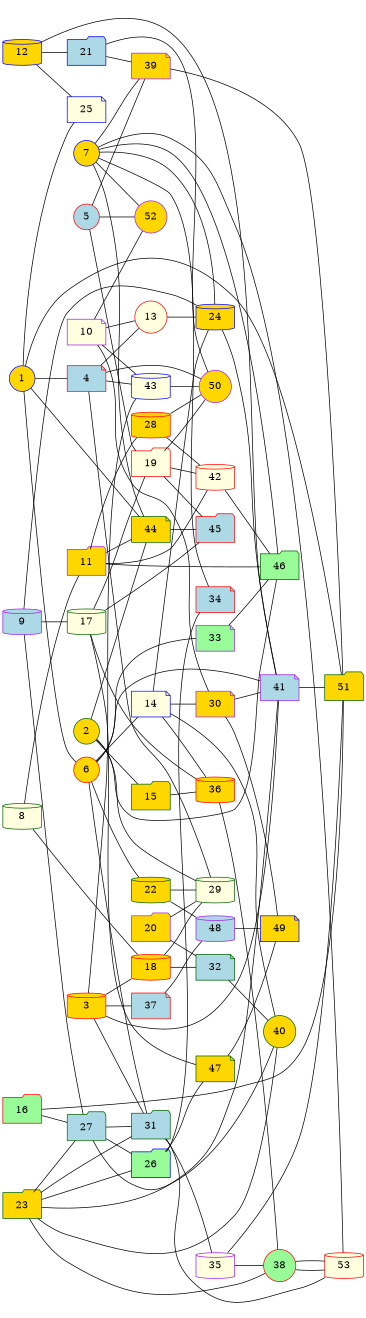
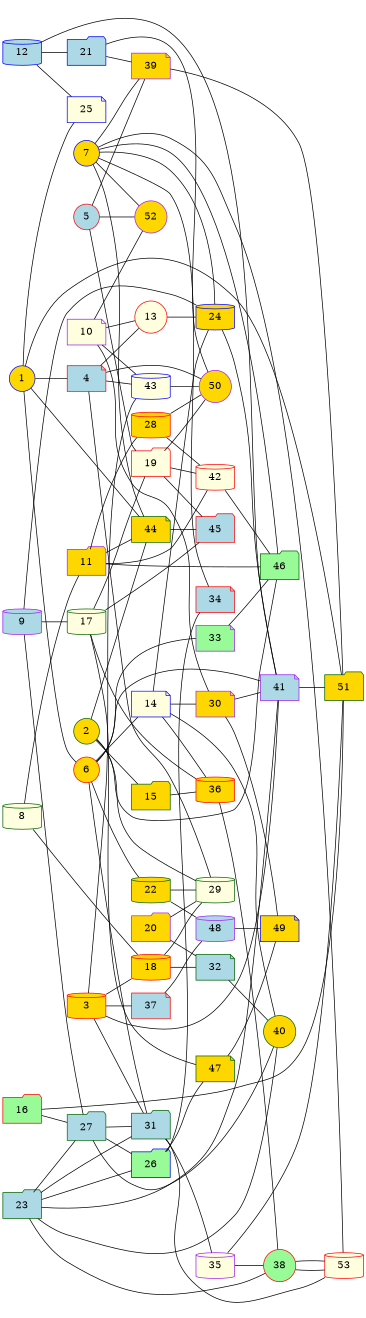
(22, 52) -> (22, 52)
(22, 1206) -> (22, 1206)
